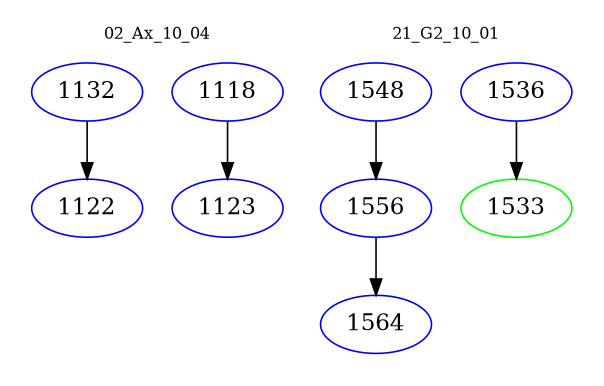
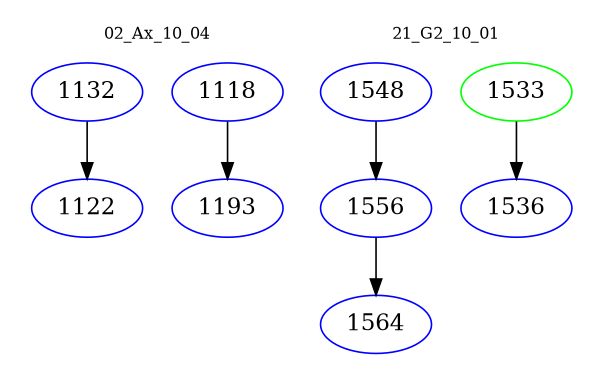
(516, 142) -> (516, 142)
(228, 208) -> (228, 208)
